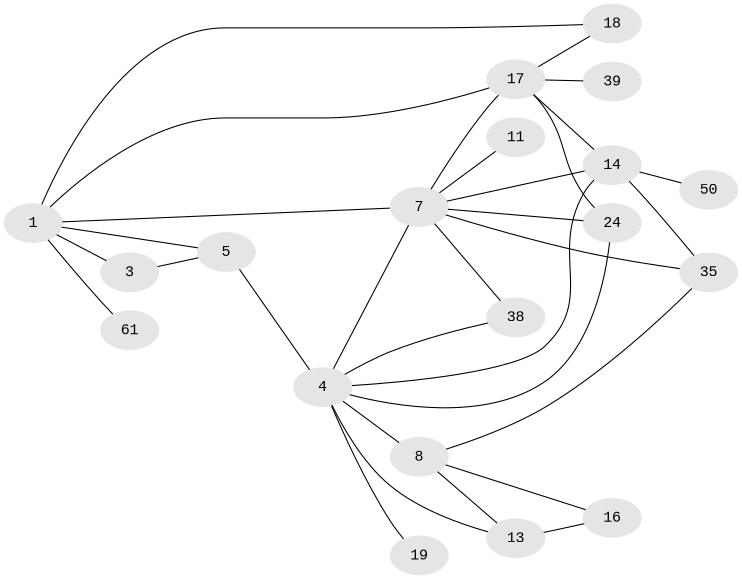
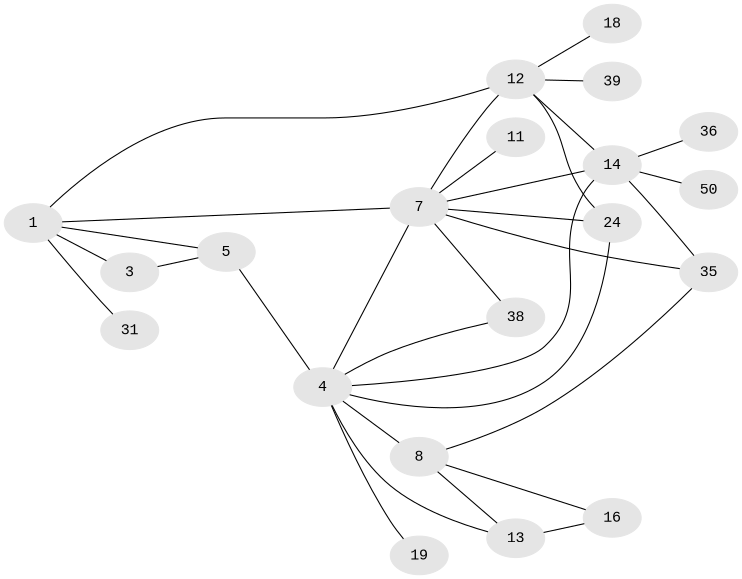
(270, 28) -> none
(516, 79) -> (516, 79)
none -> (709, 132)
(130, 330) -> (130, 330)
